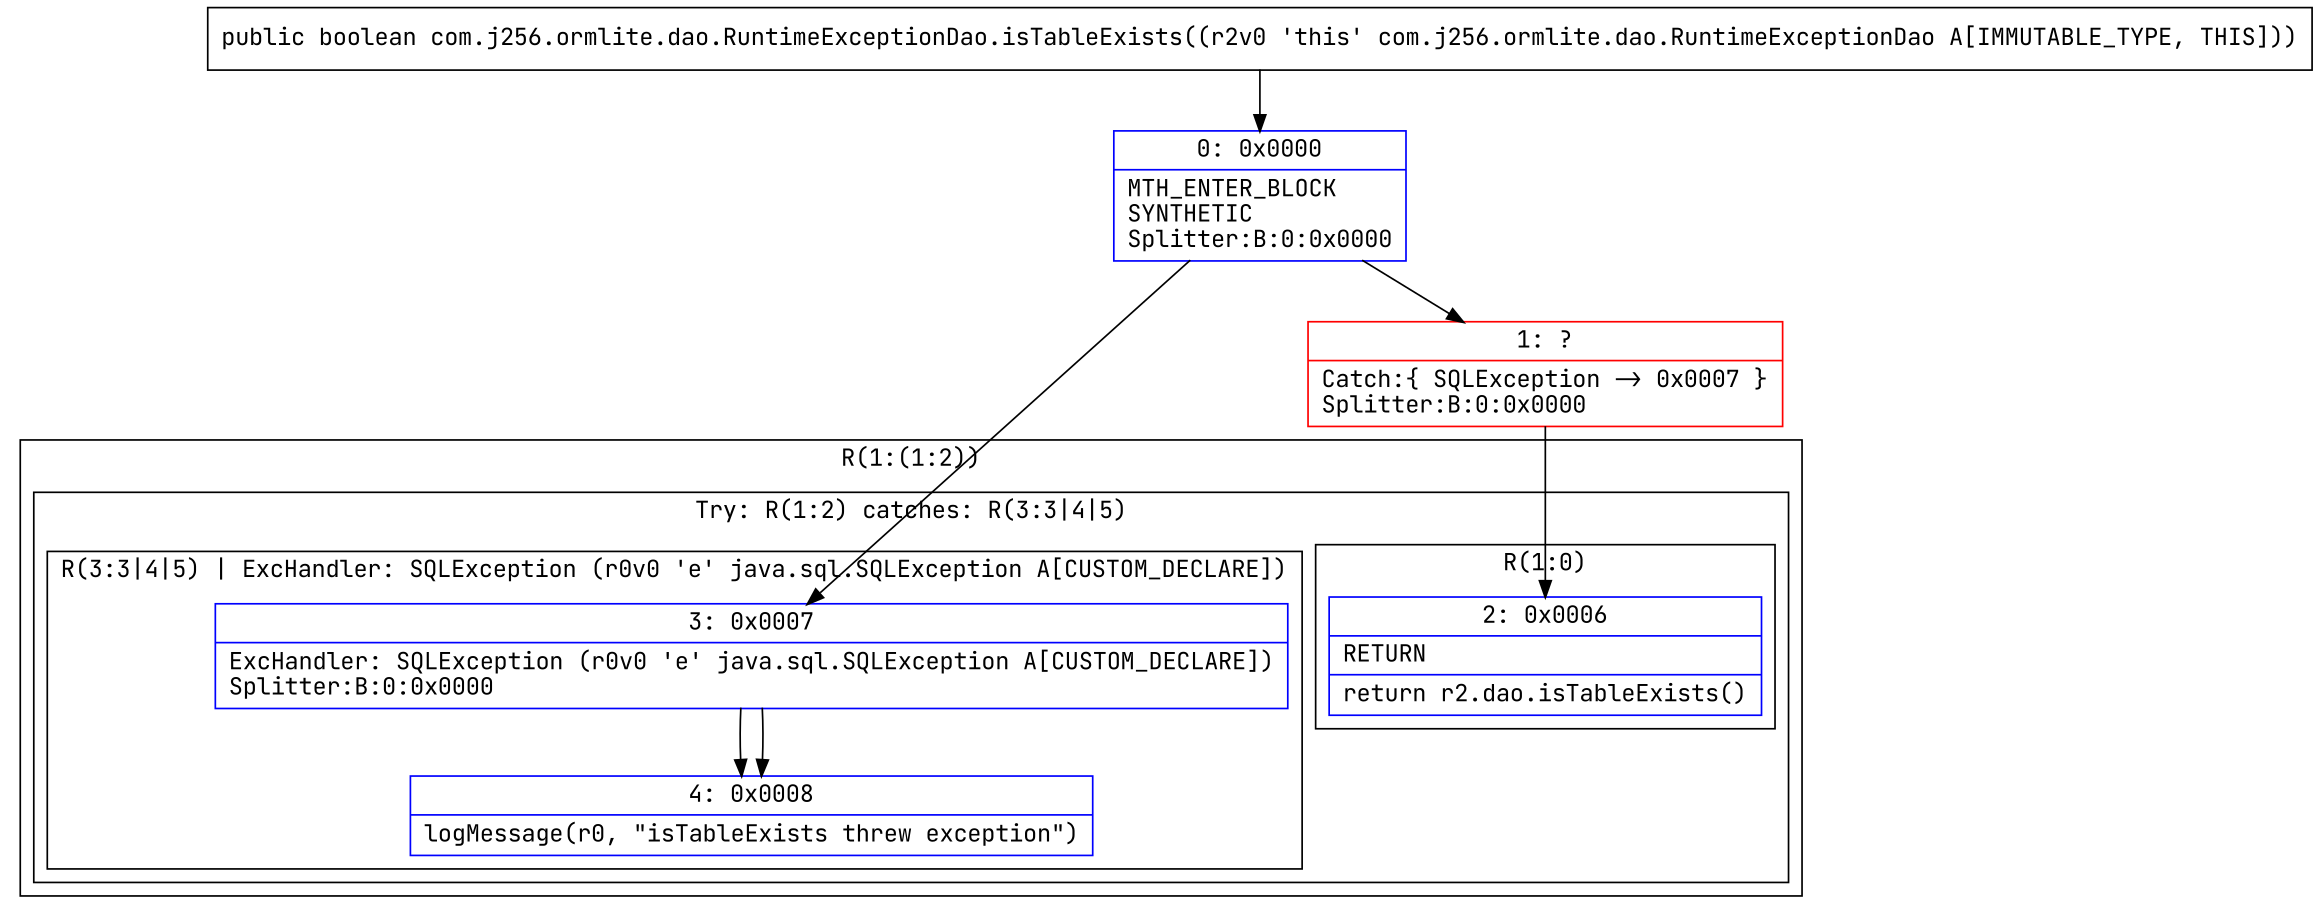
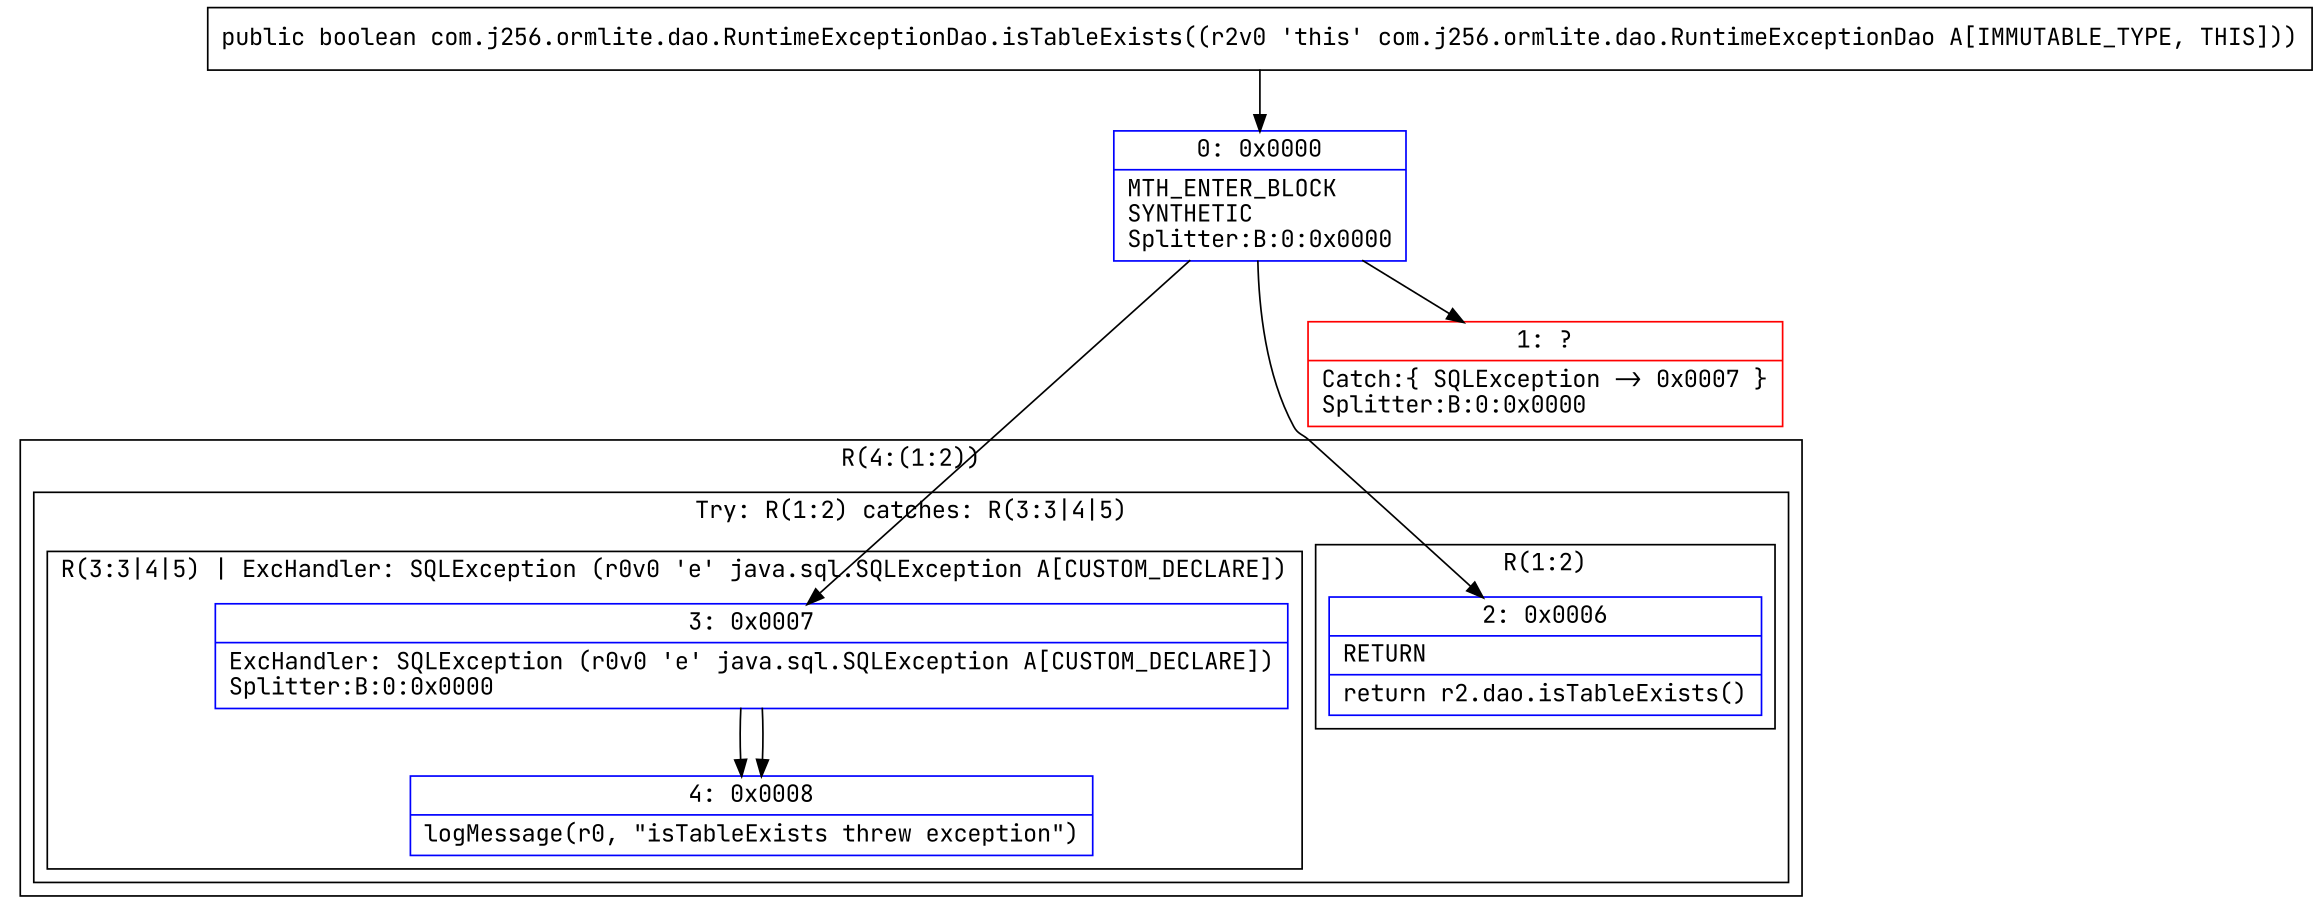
(911, 459) -> (911, 459)
(1545, 503) -> (1326, 456)
(1545, 564) -> (1545, 564)
